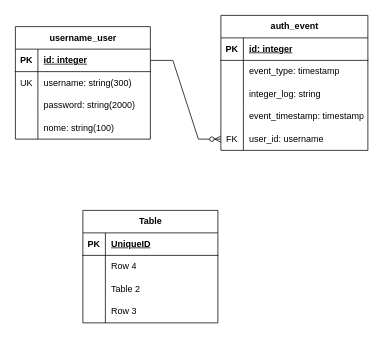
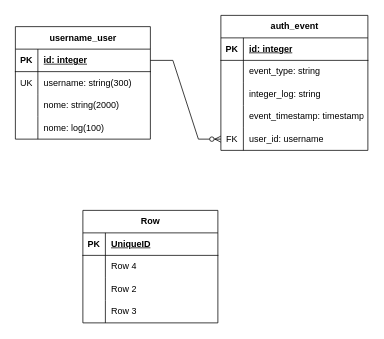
(299, 72) -> (291, 72)
(96, 105) -> (86, 105)
(83, 128) -> (76, 128)
(151, 222) -> (151, 222)
(127, 289) -> (123, 289)
